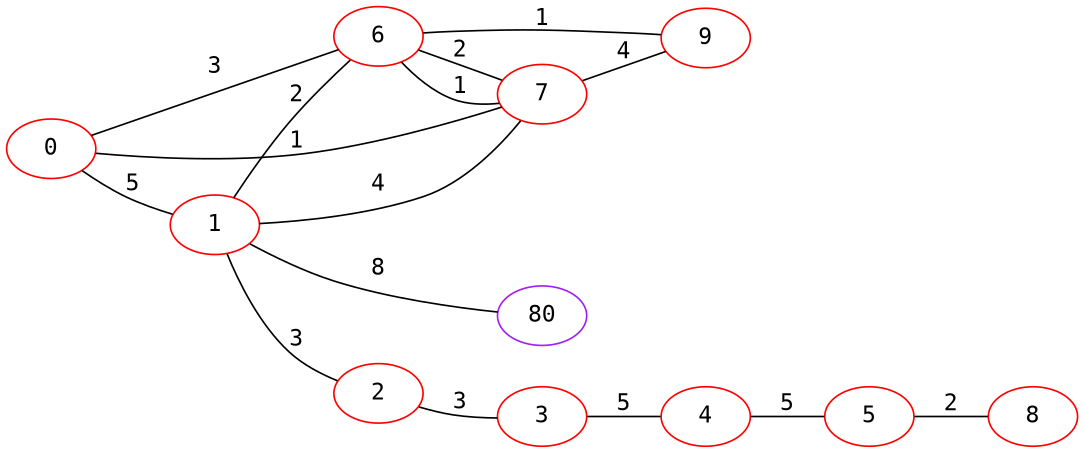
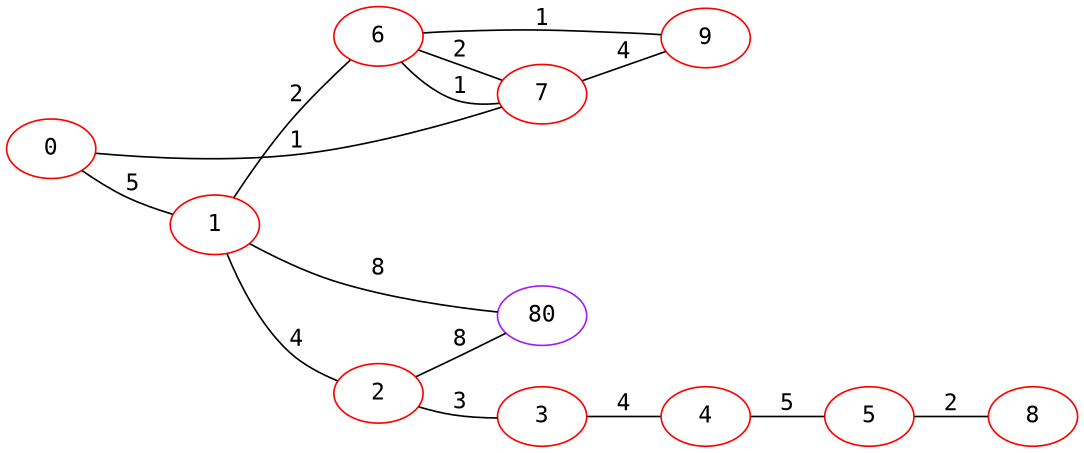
(215, 93) -> none
(403, 203) -> none
(297, 340) -> (297, 340)
none -> (461, 355)
(624, 404) -> (624, 404)
